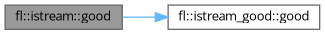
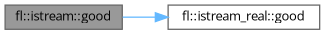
(244, 17) -> (244, 17)
